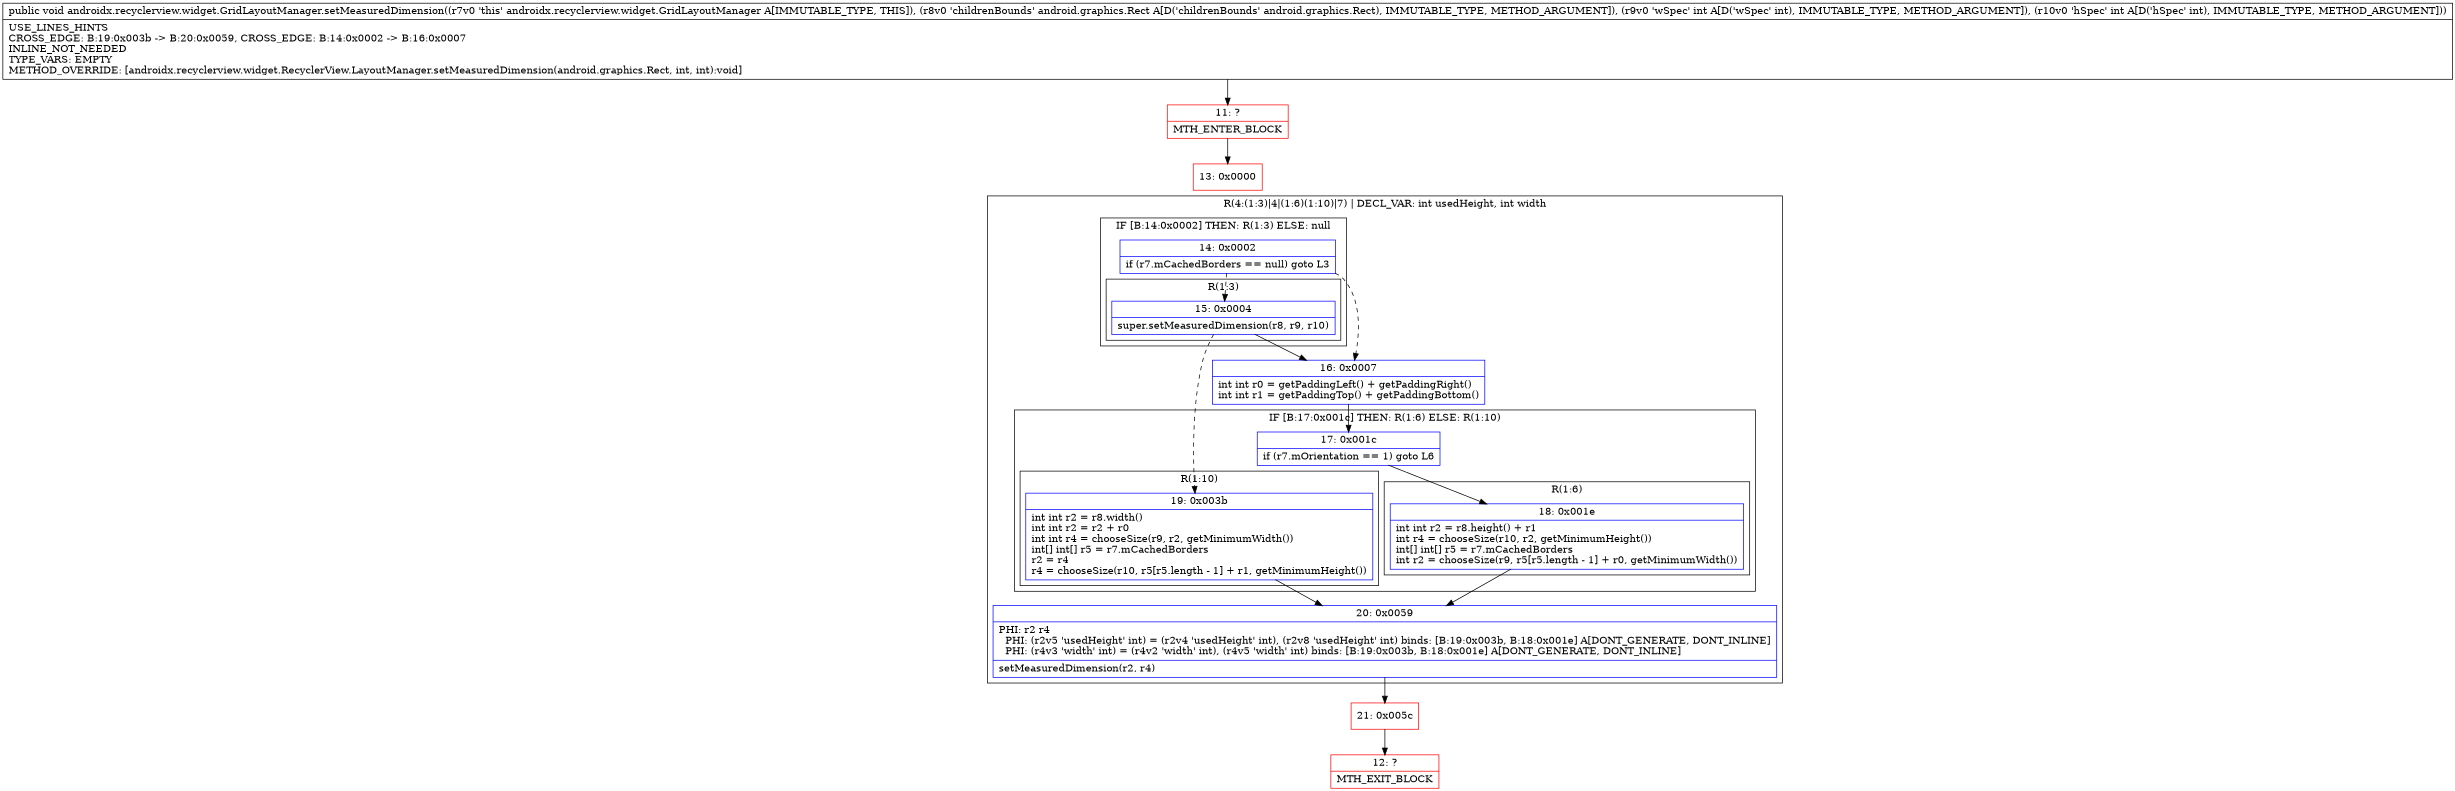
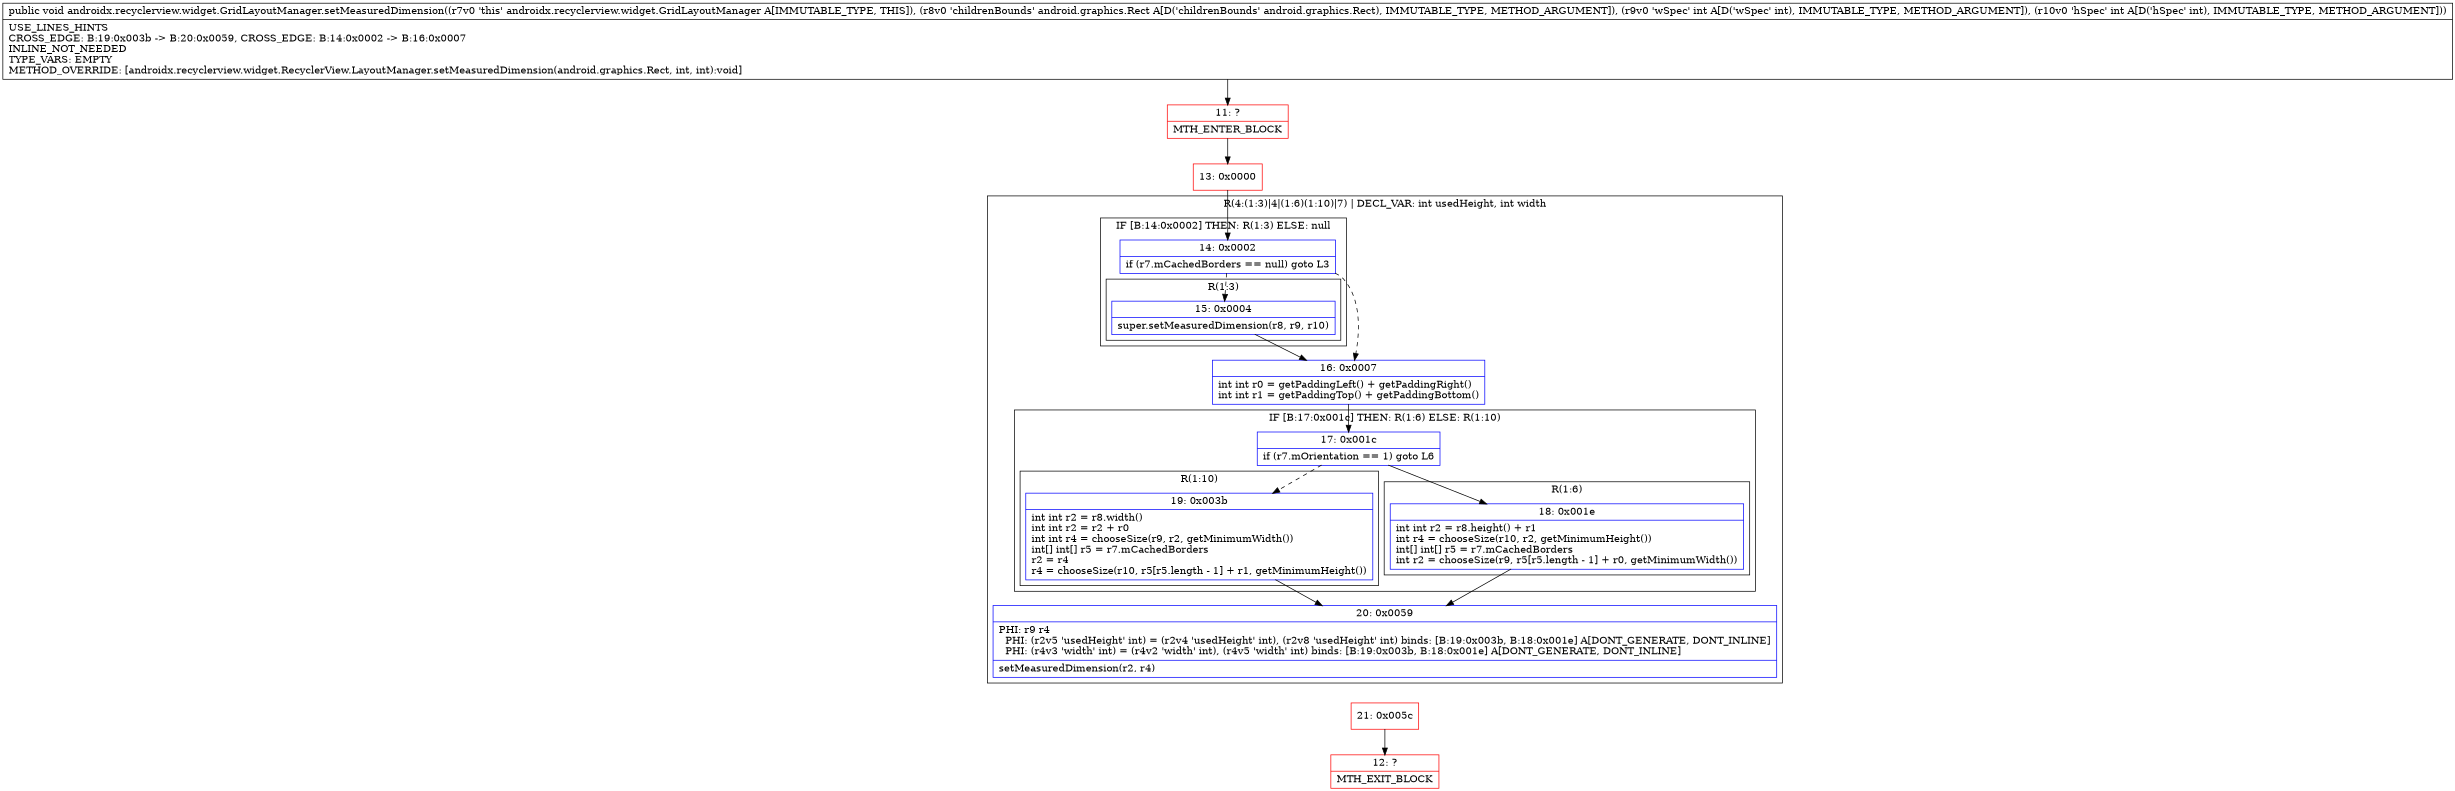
none -> (1228, 211)
(1196, 405) -> (1300, 477)
(1026, 630) -> (1026, 630)
(1385, 688) -> none
